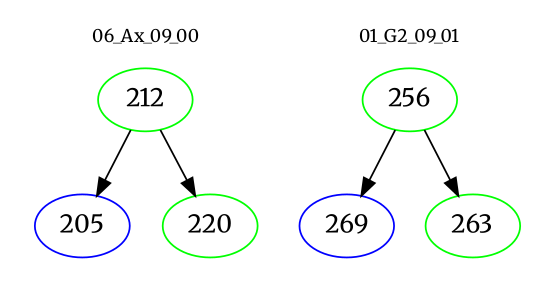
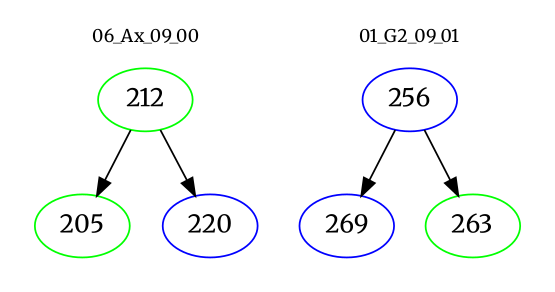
(410, 100) -> (410, 100)
(82, 226) -> (82, 226)
(210, 226) -> (210, 226)
